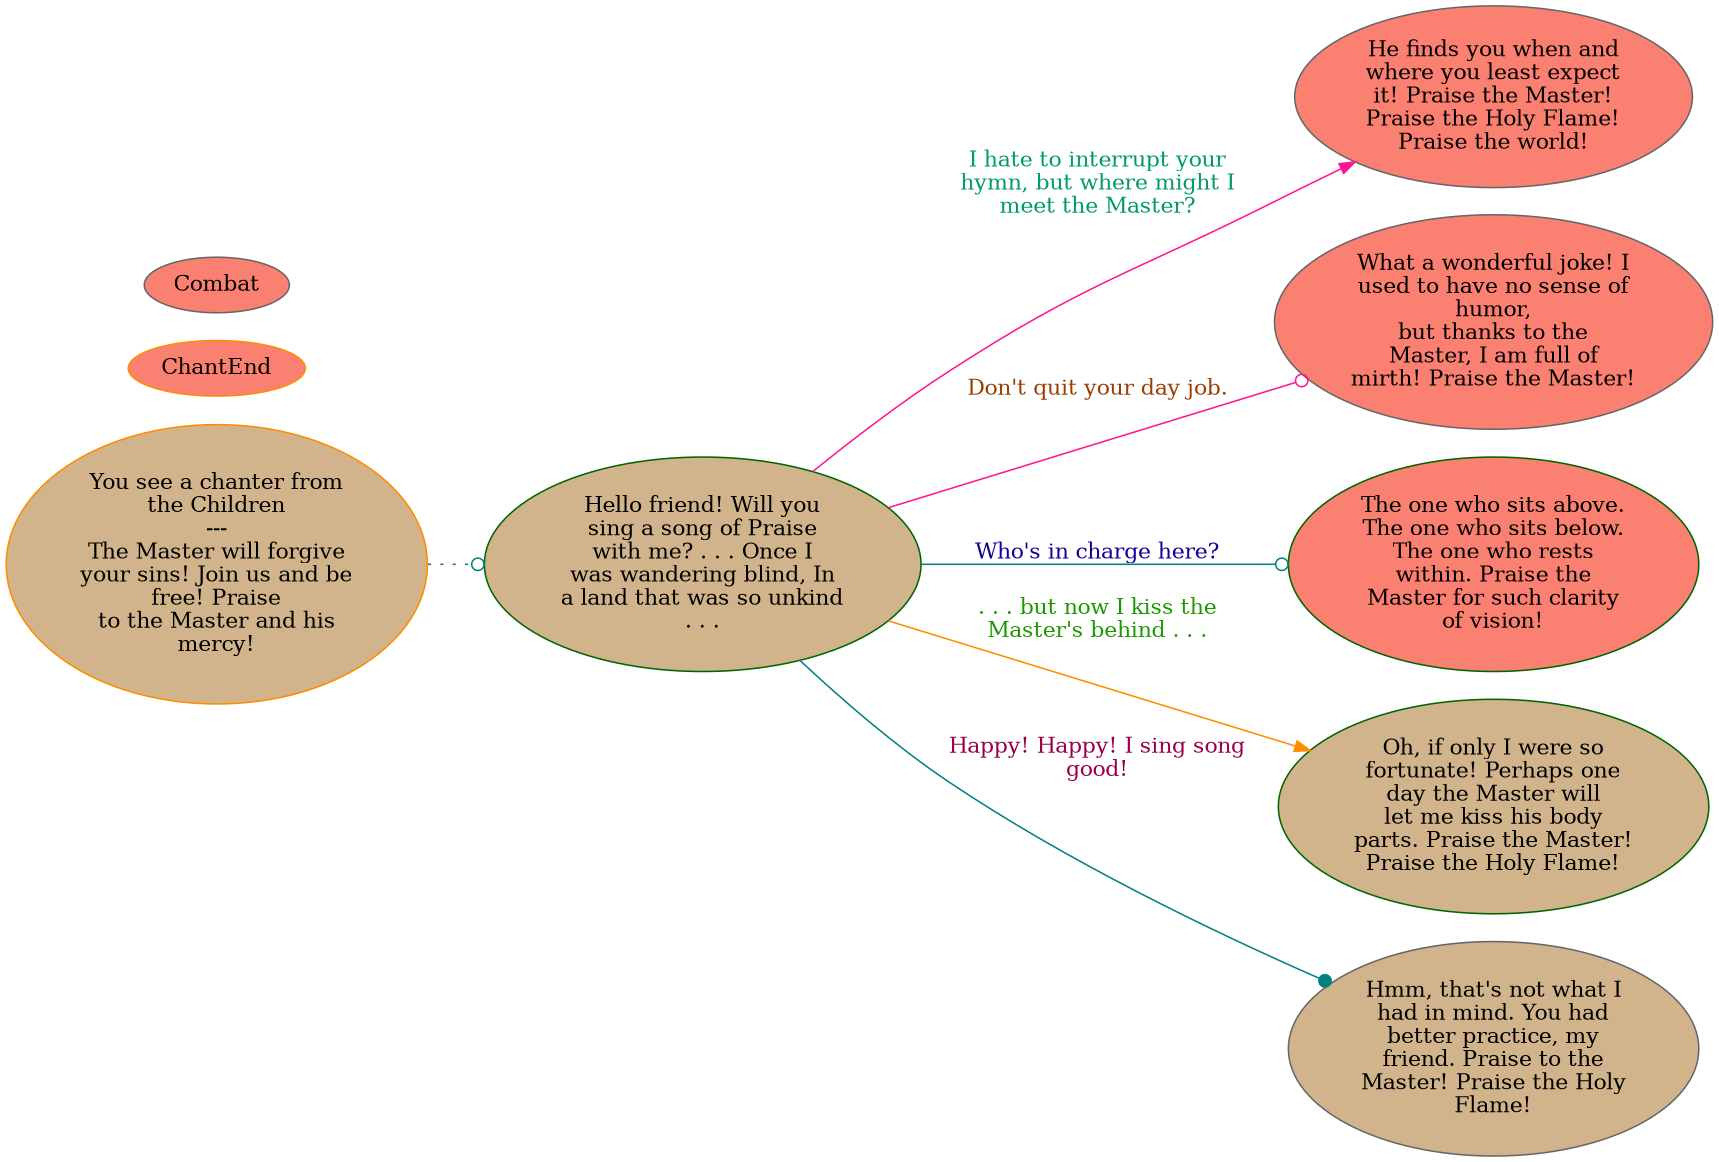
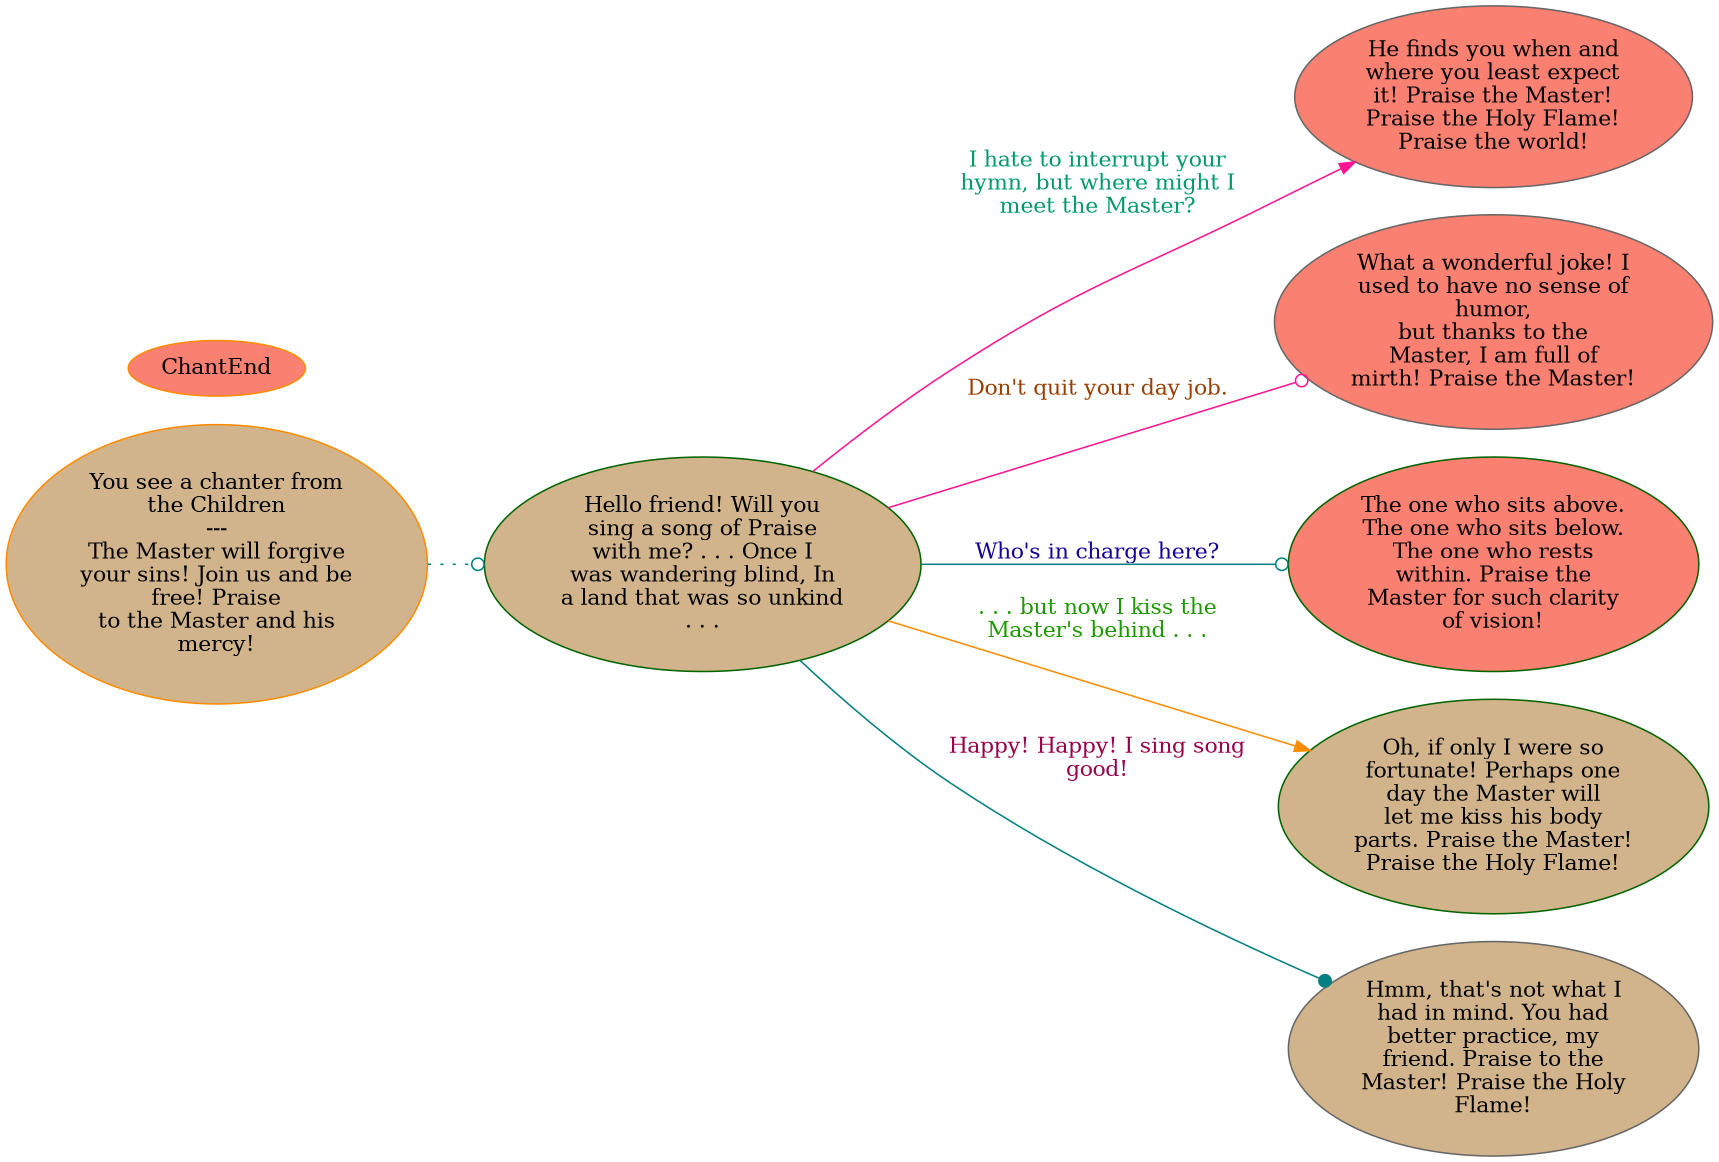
(217, 285) -> none
